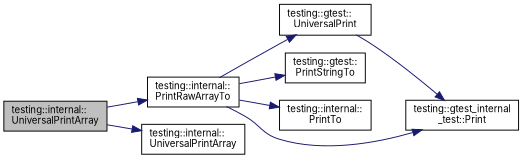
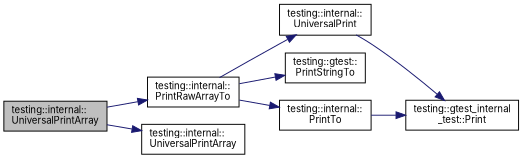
(325, 20) -> (325, 20)
(315, 145) -> (384, 115)
